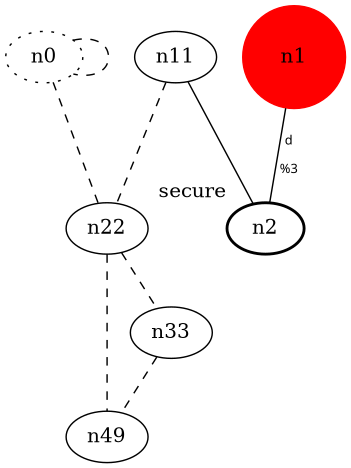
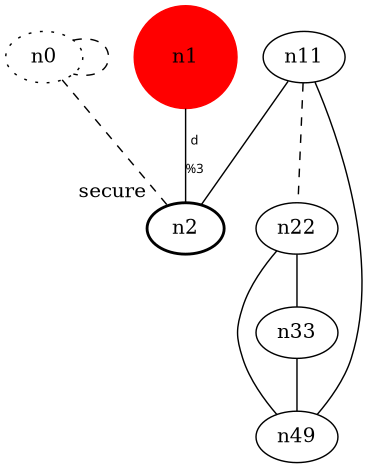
(76, 143) -> (115, 143)
none -> (360, 250)
(139, 281) -> (297, 281)
(107, 333) -> (238, 333)
(139, 385) -> (297, 385)
